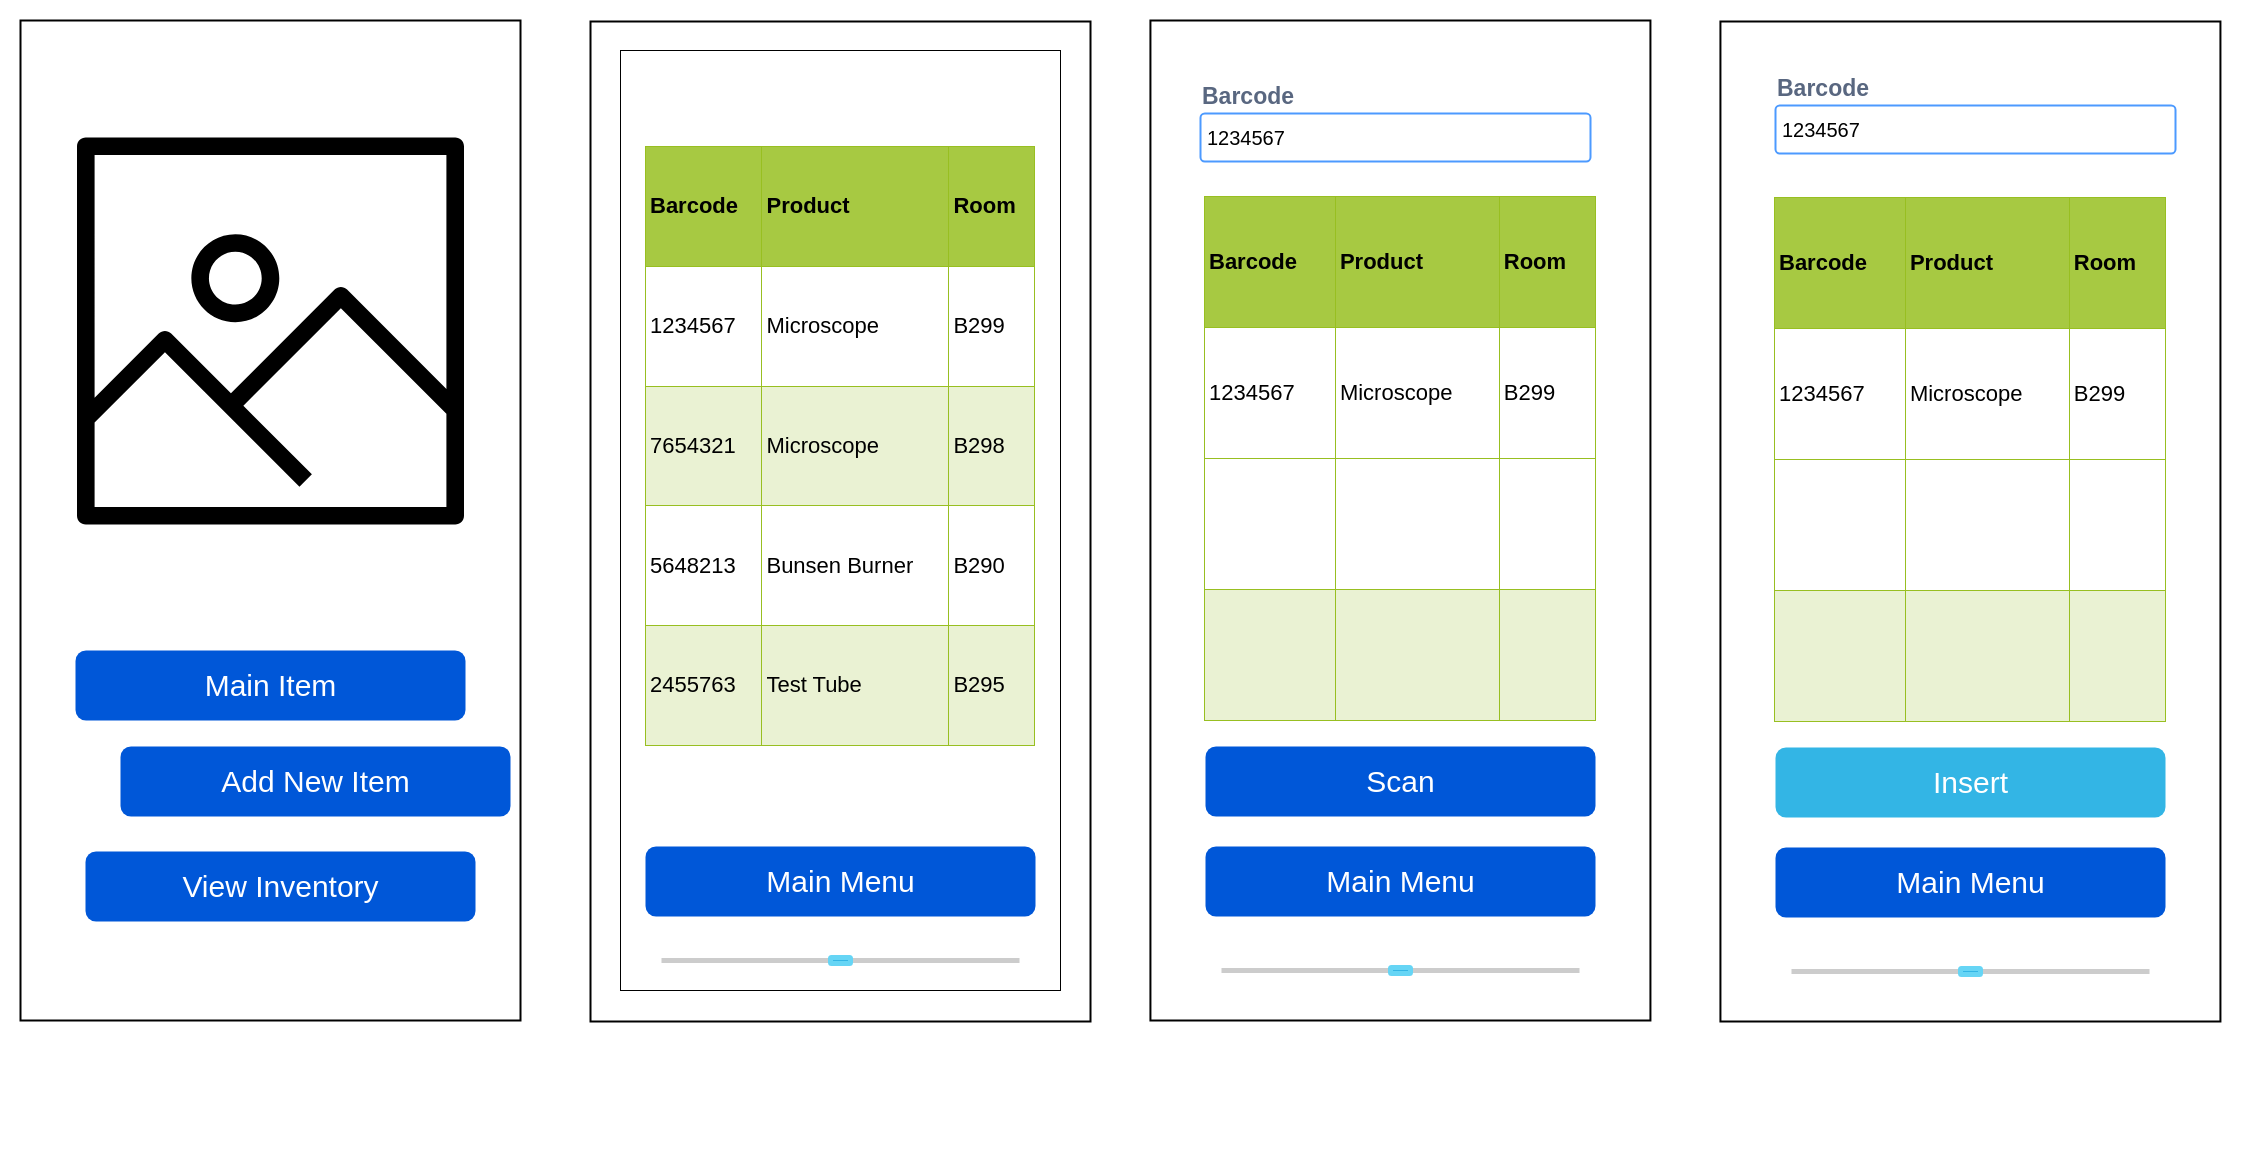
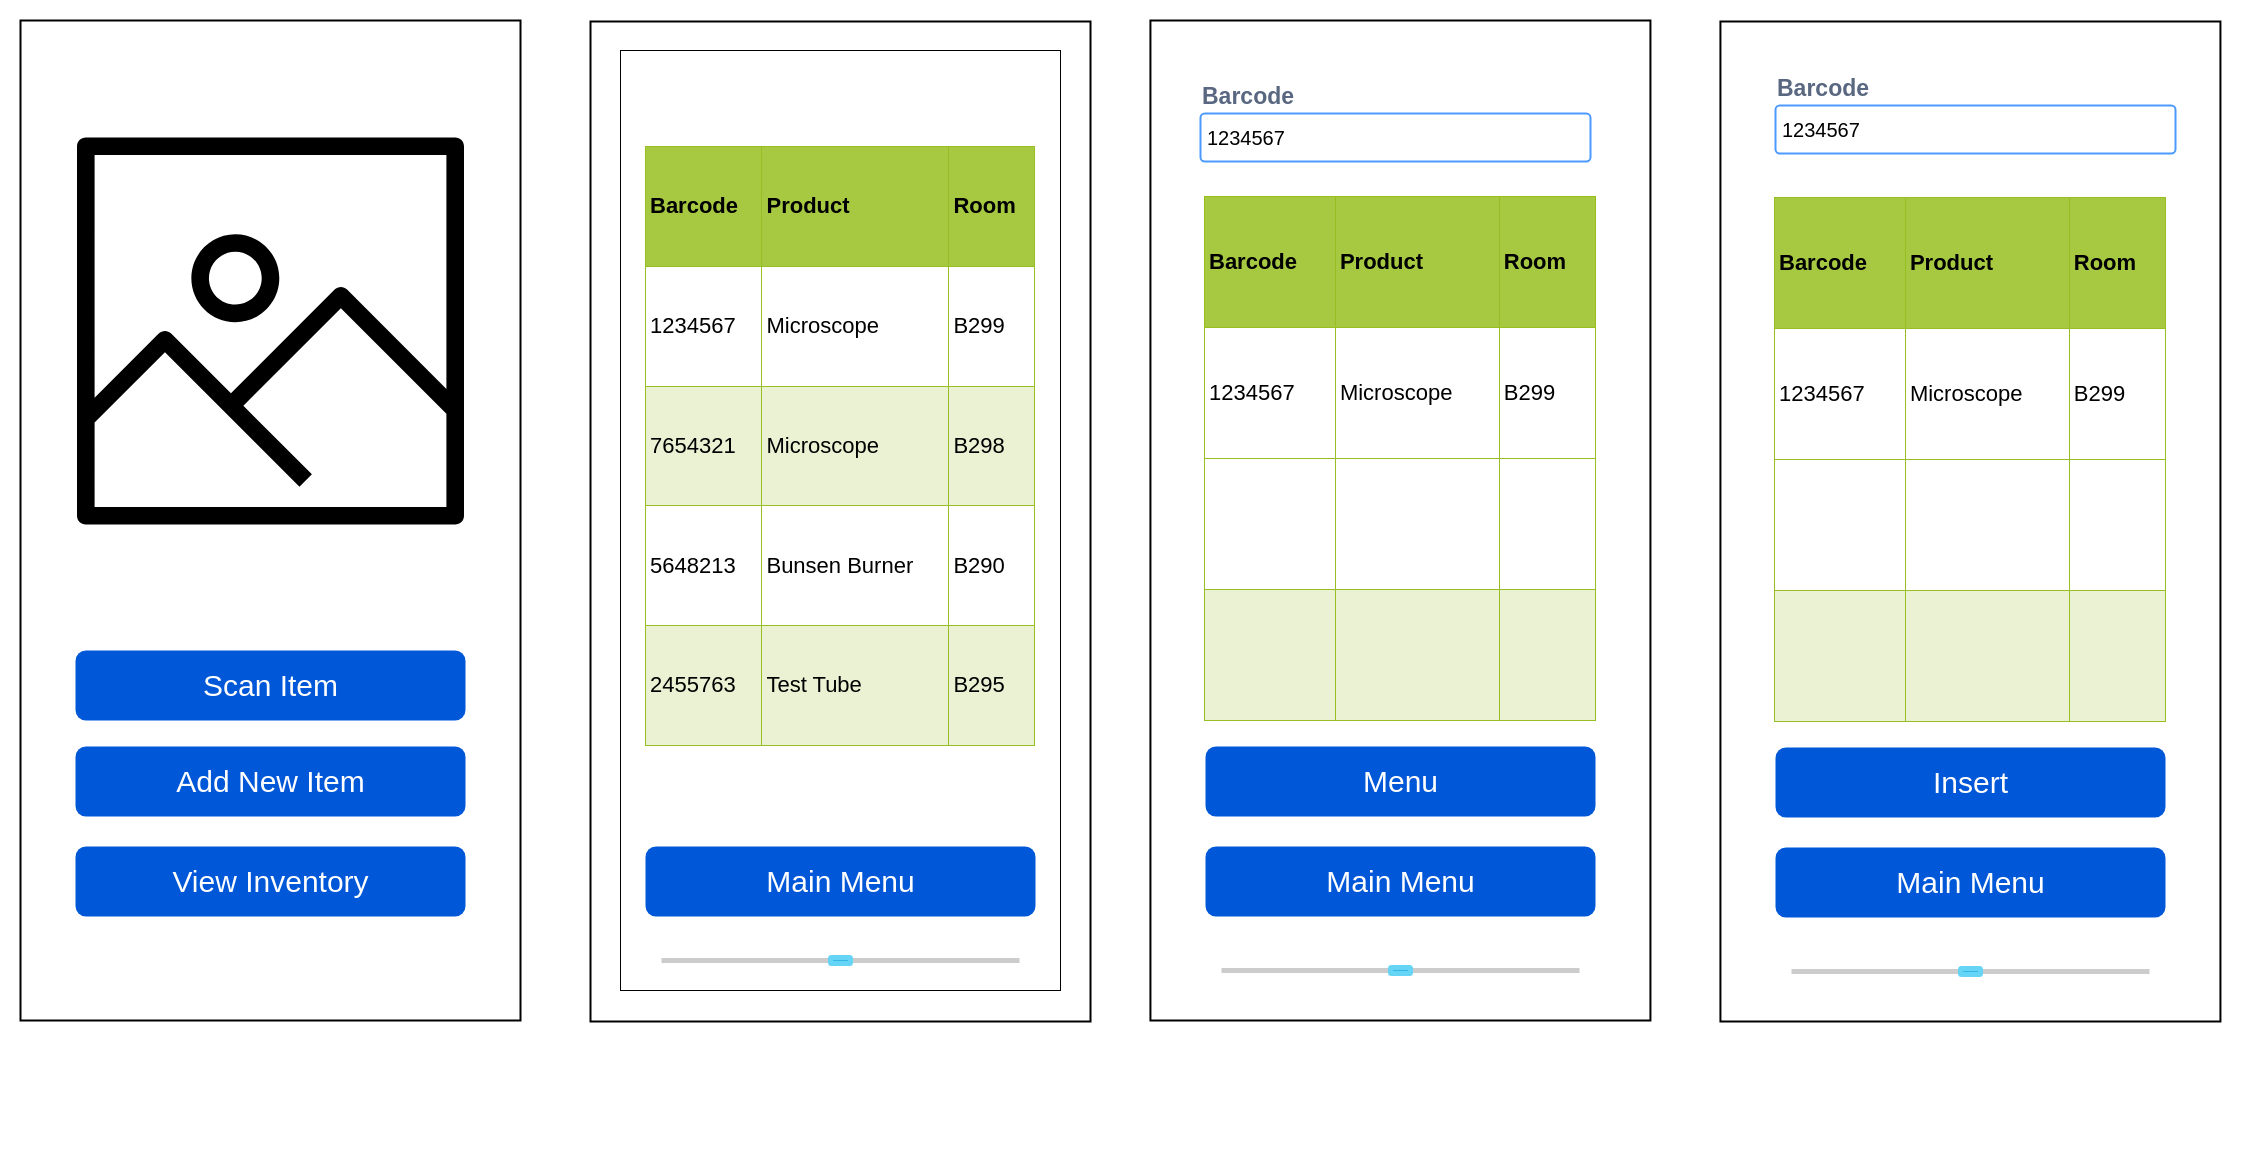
(271, 686) -> (271, 686)
(316, 782) -> (271, 782)
(1401, 782) -> (1401, 782)
(1971, 783) -> (1971, 783)
(281, 887) -> (271, 882)
